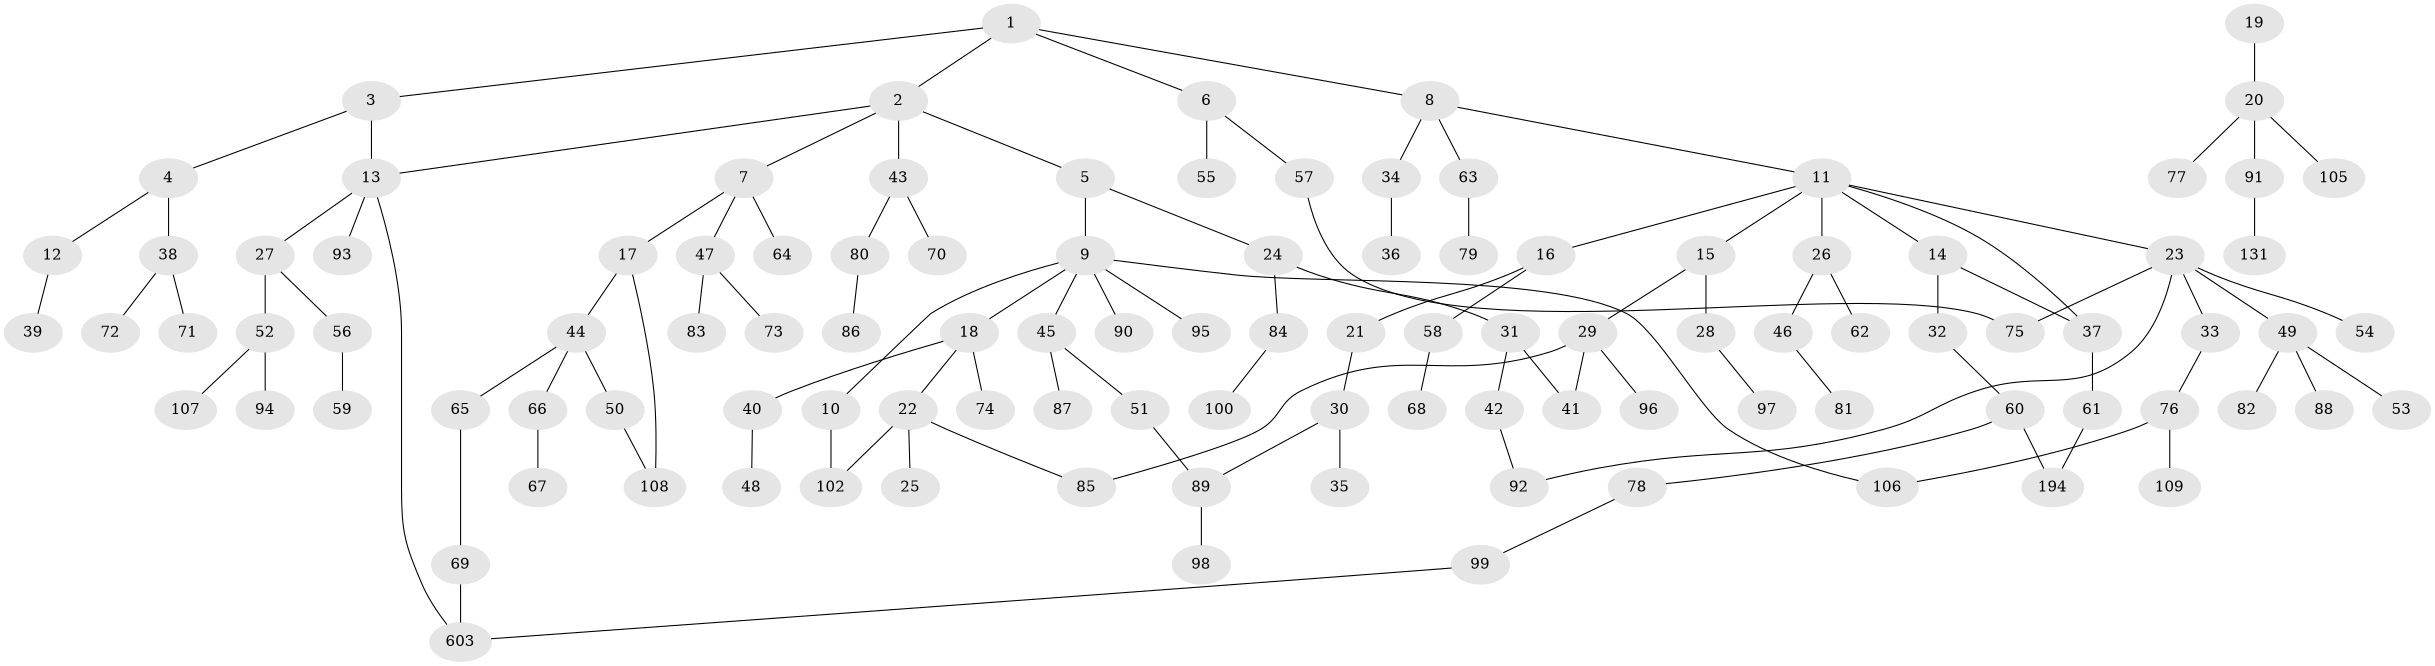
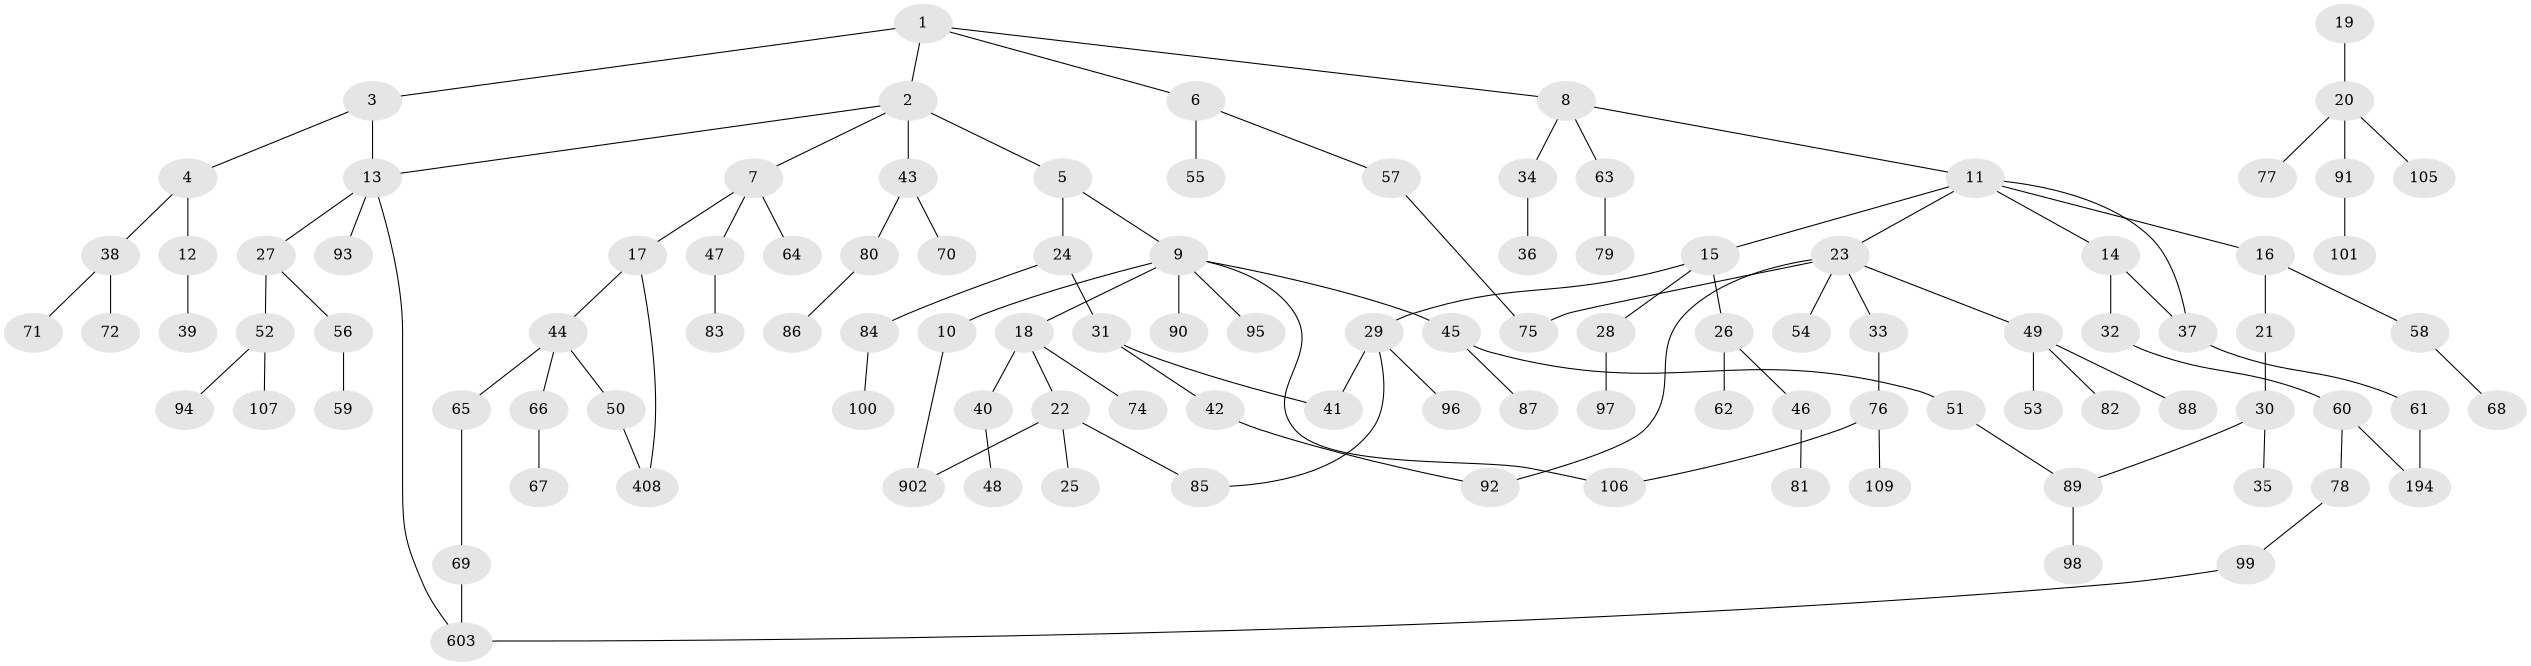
(1822, 217) -> (1718, 298)
(2255, 256) -> (2345, 256)
(774, 333) -> none
(655, 487) -> (647, 487)
(831, 487) -> (914, 487)
